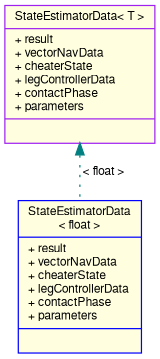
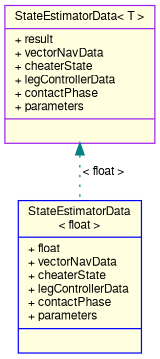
(48, 249) -> (45, 249)
